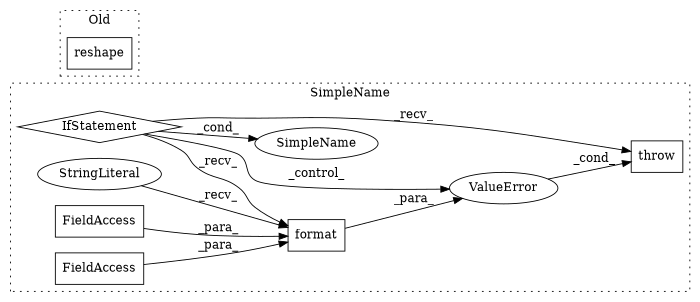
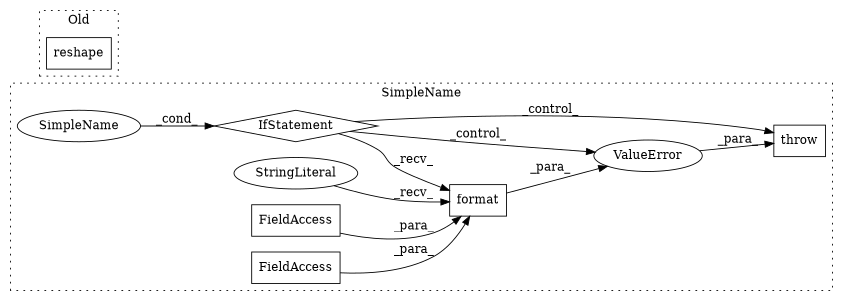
(414, 115) -> (550, 110)
(204, 135) -> (173, 126)
(594, 159) -> (738, 140)
